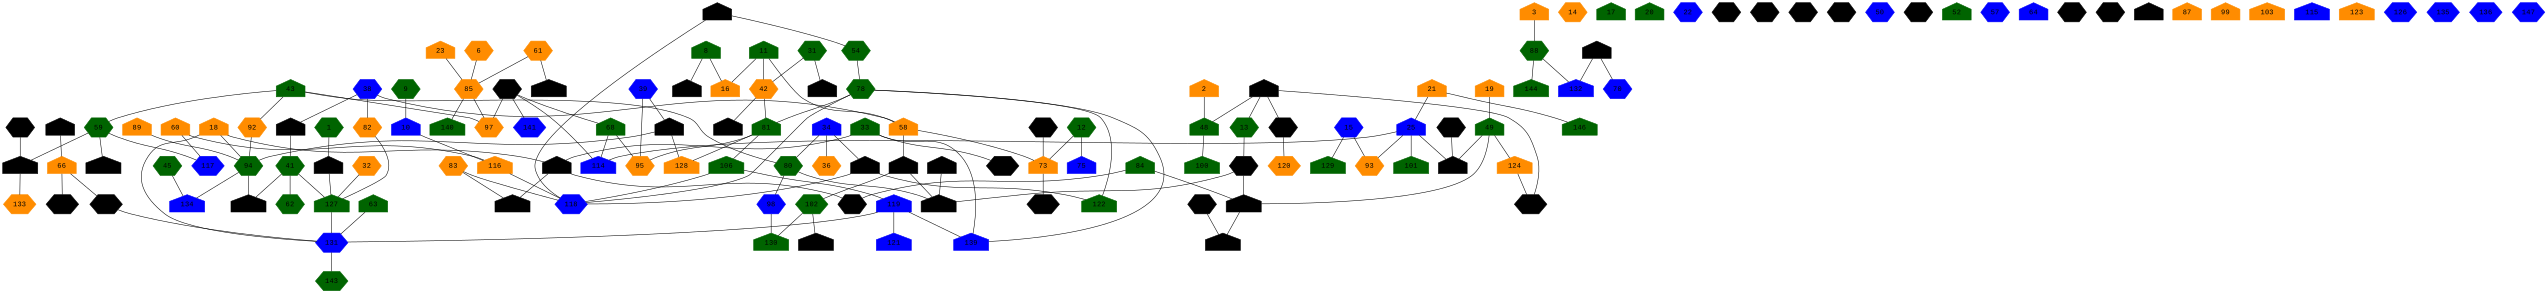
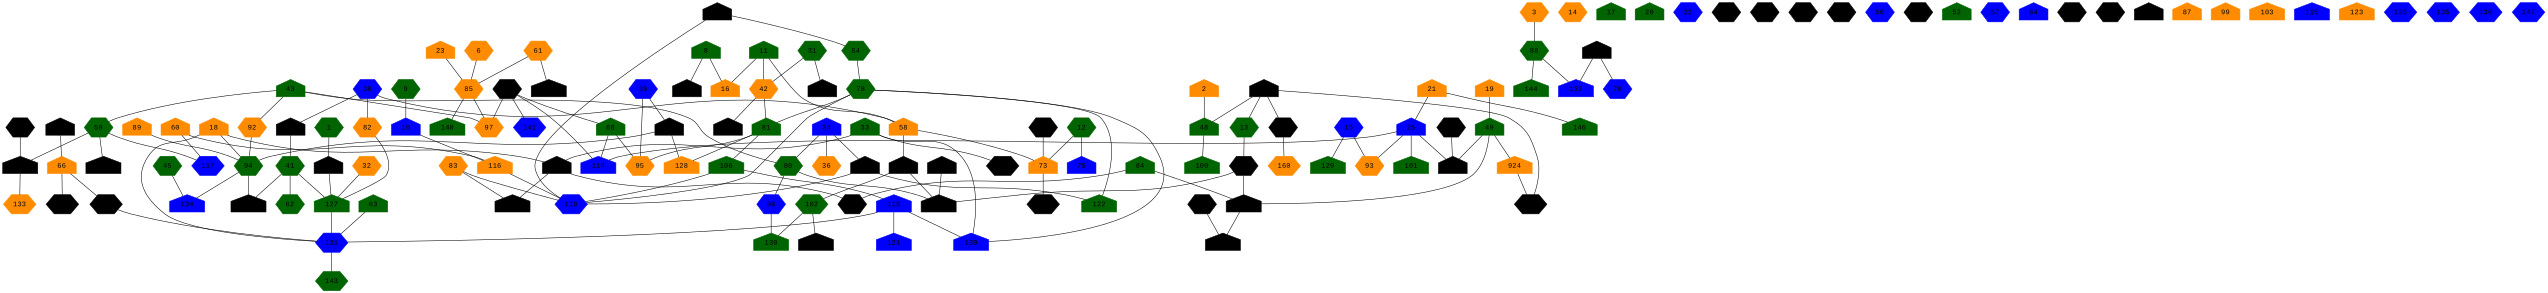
(1534, 12) -> (1534, 12)
(1284, 166) -> (1284, 166)
(1515, 166) -> (1515, 166)
